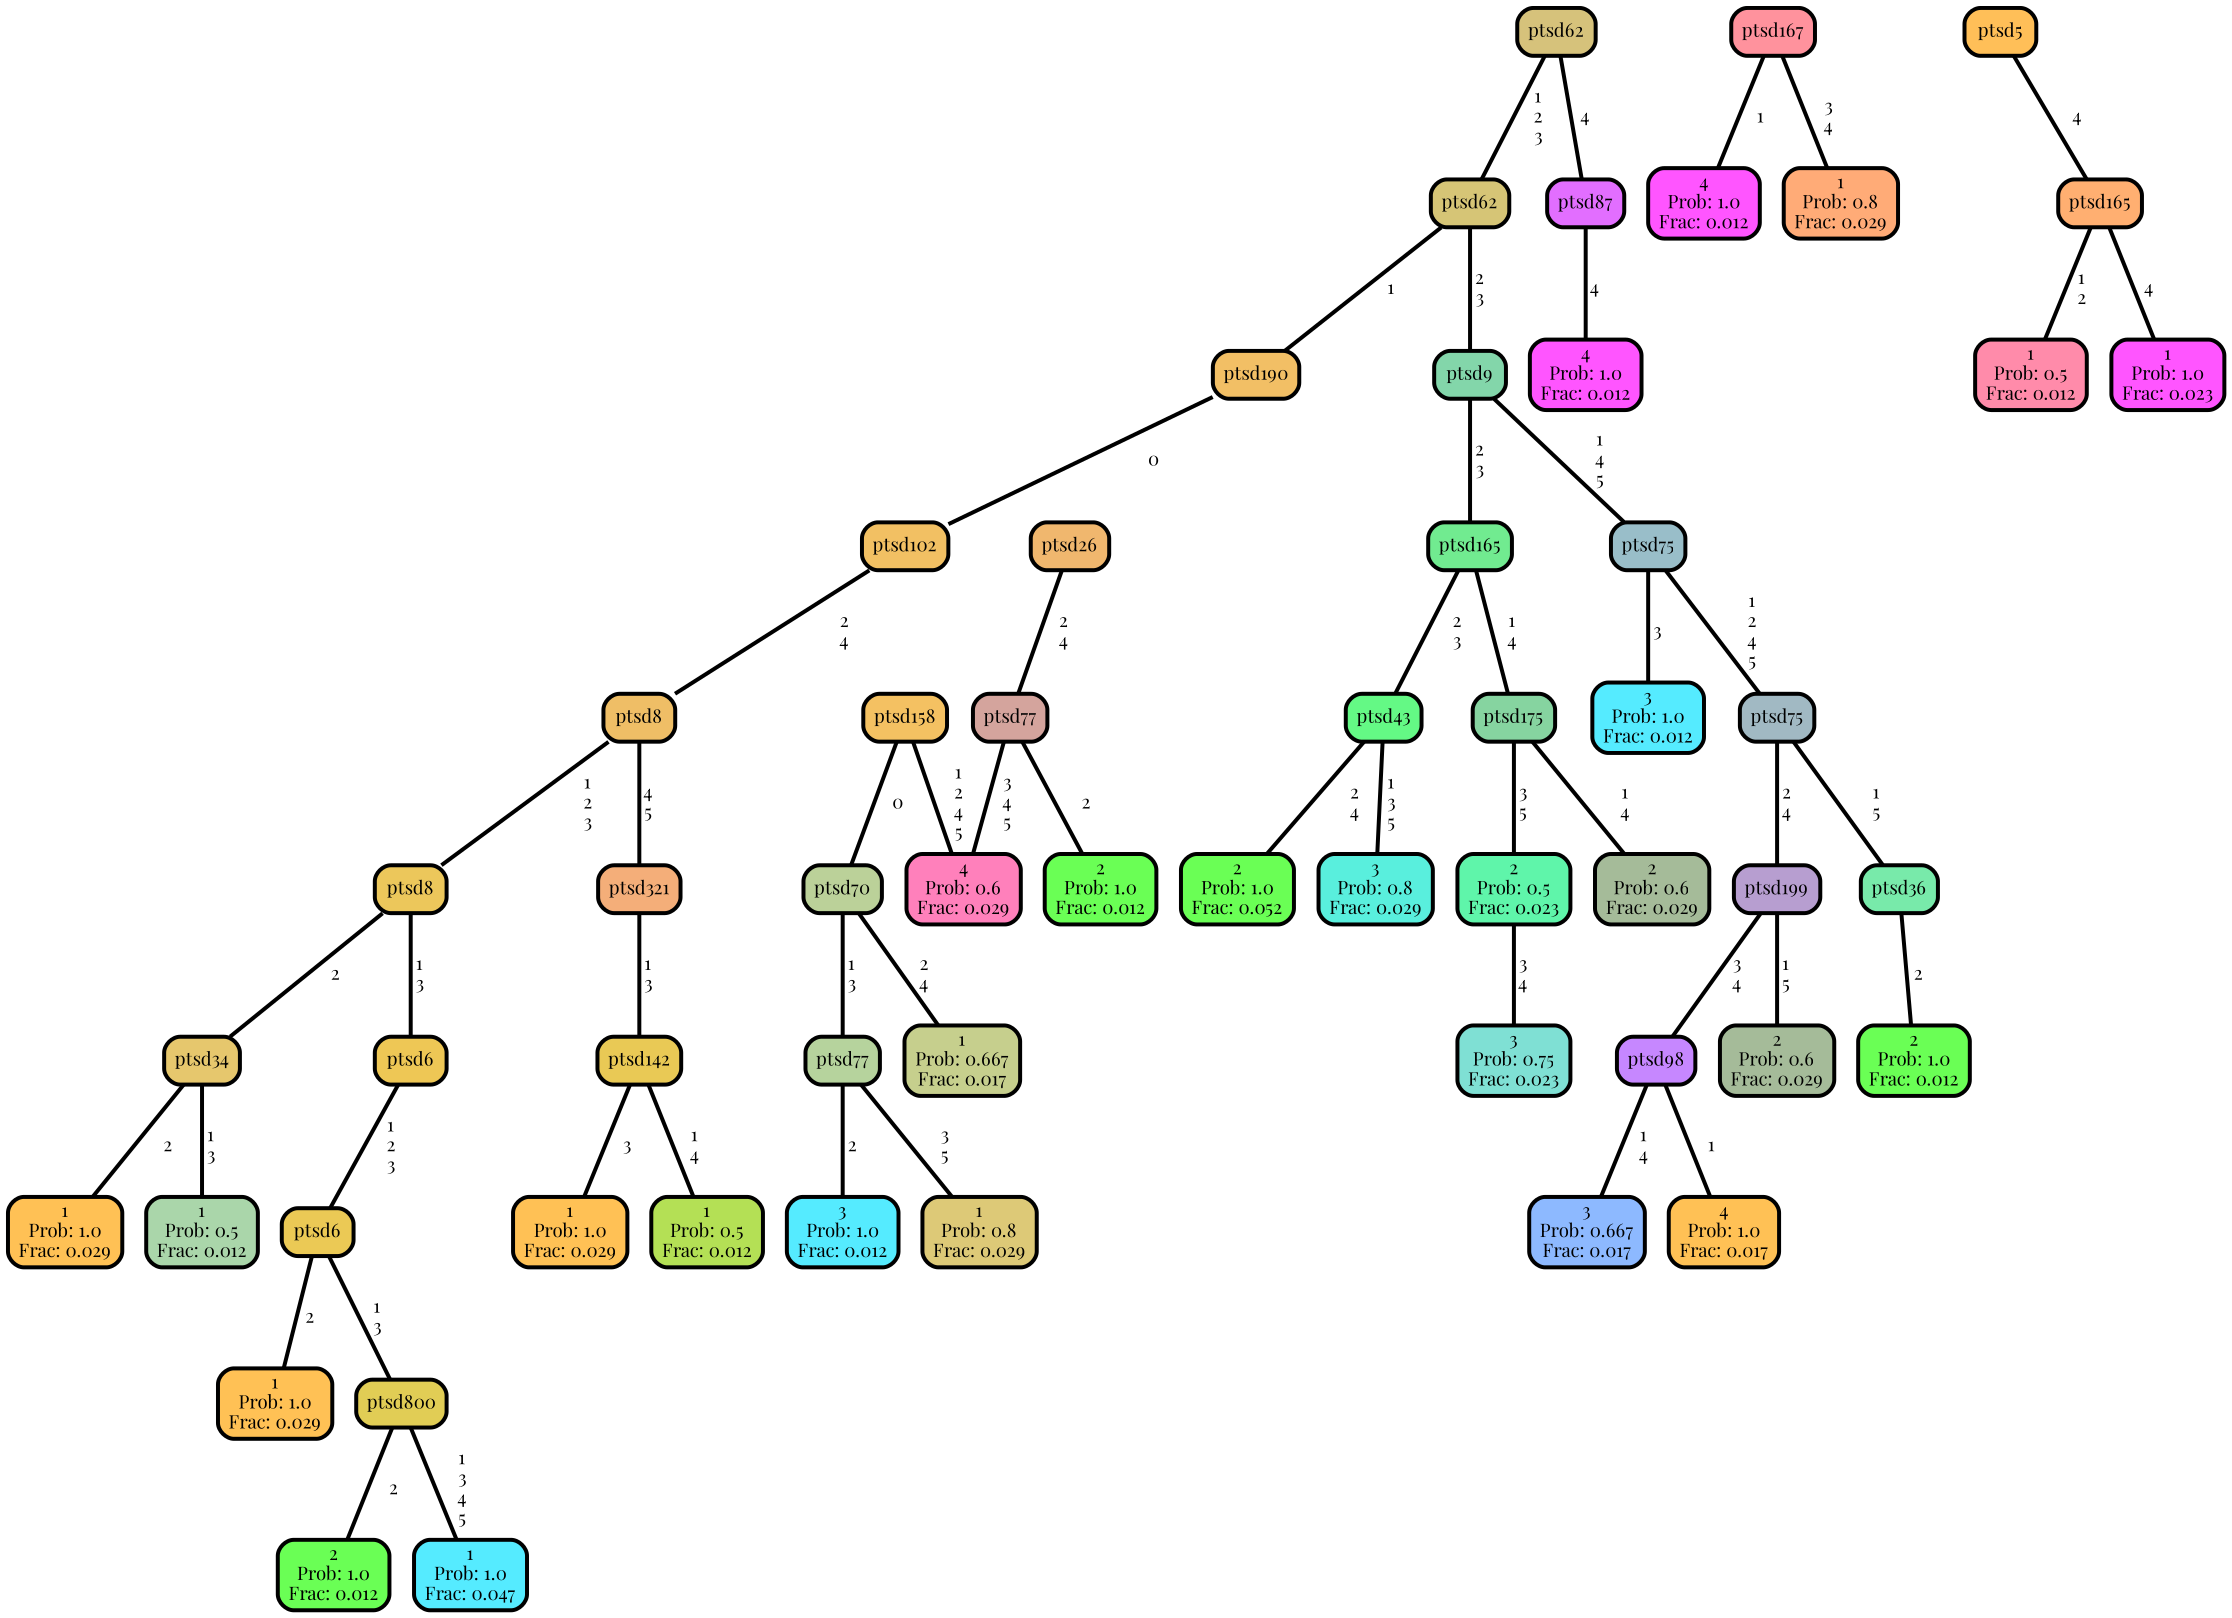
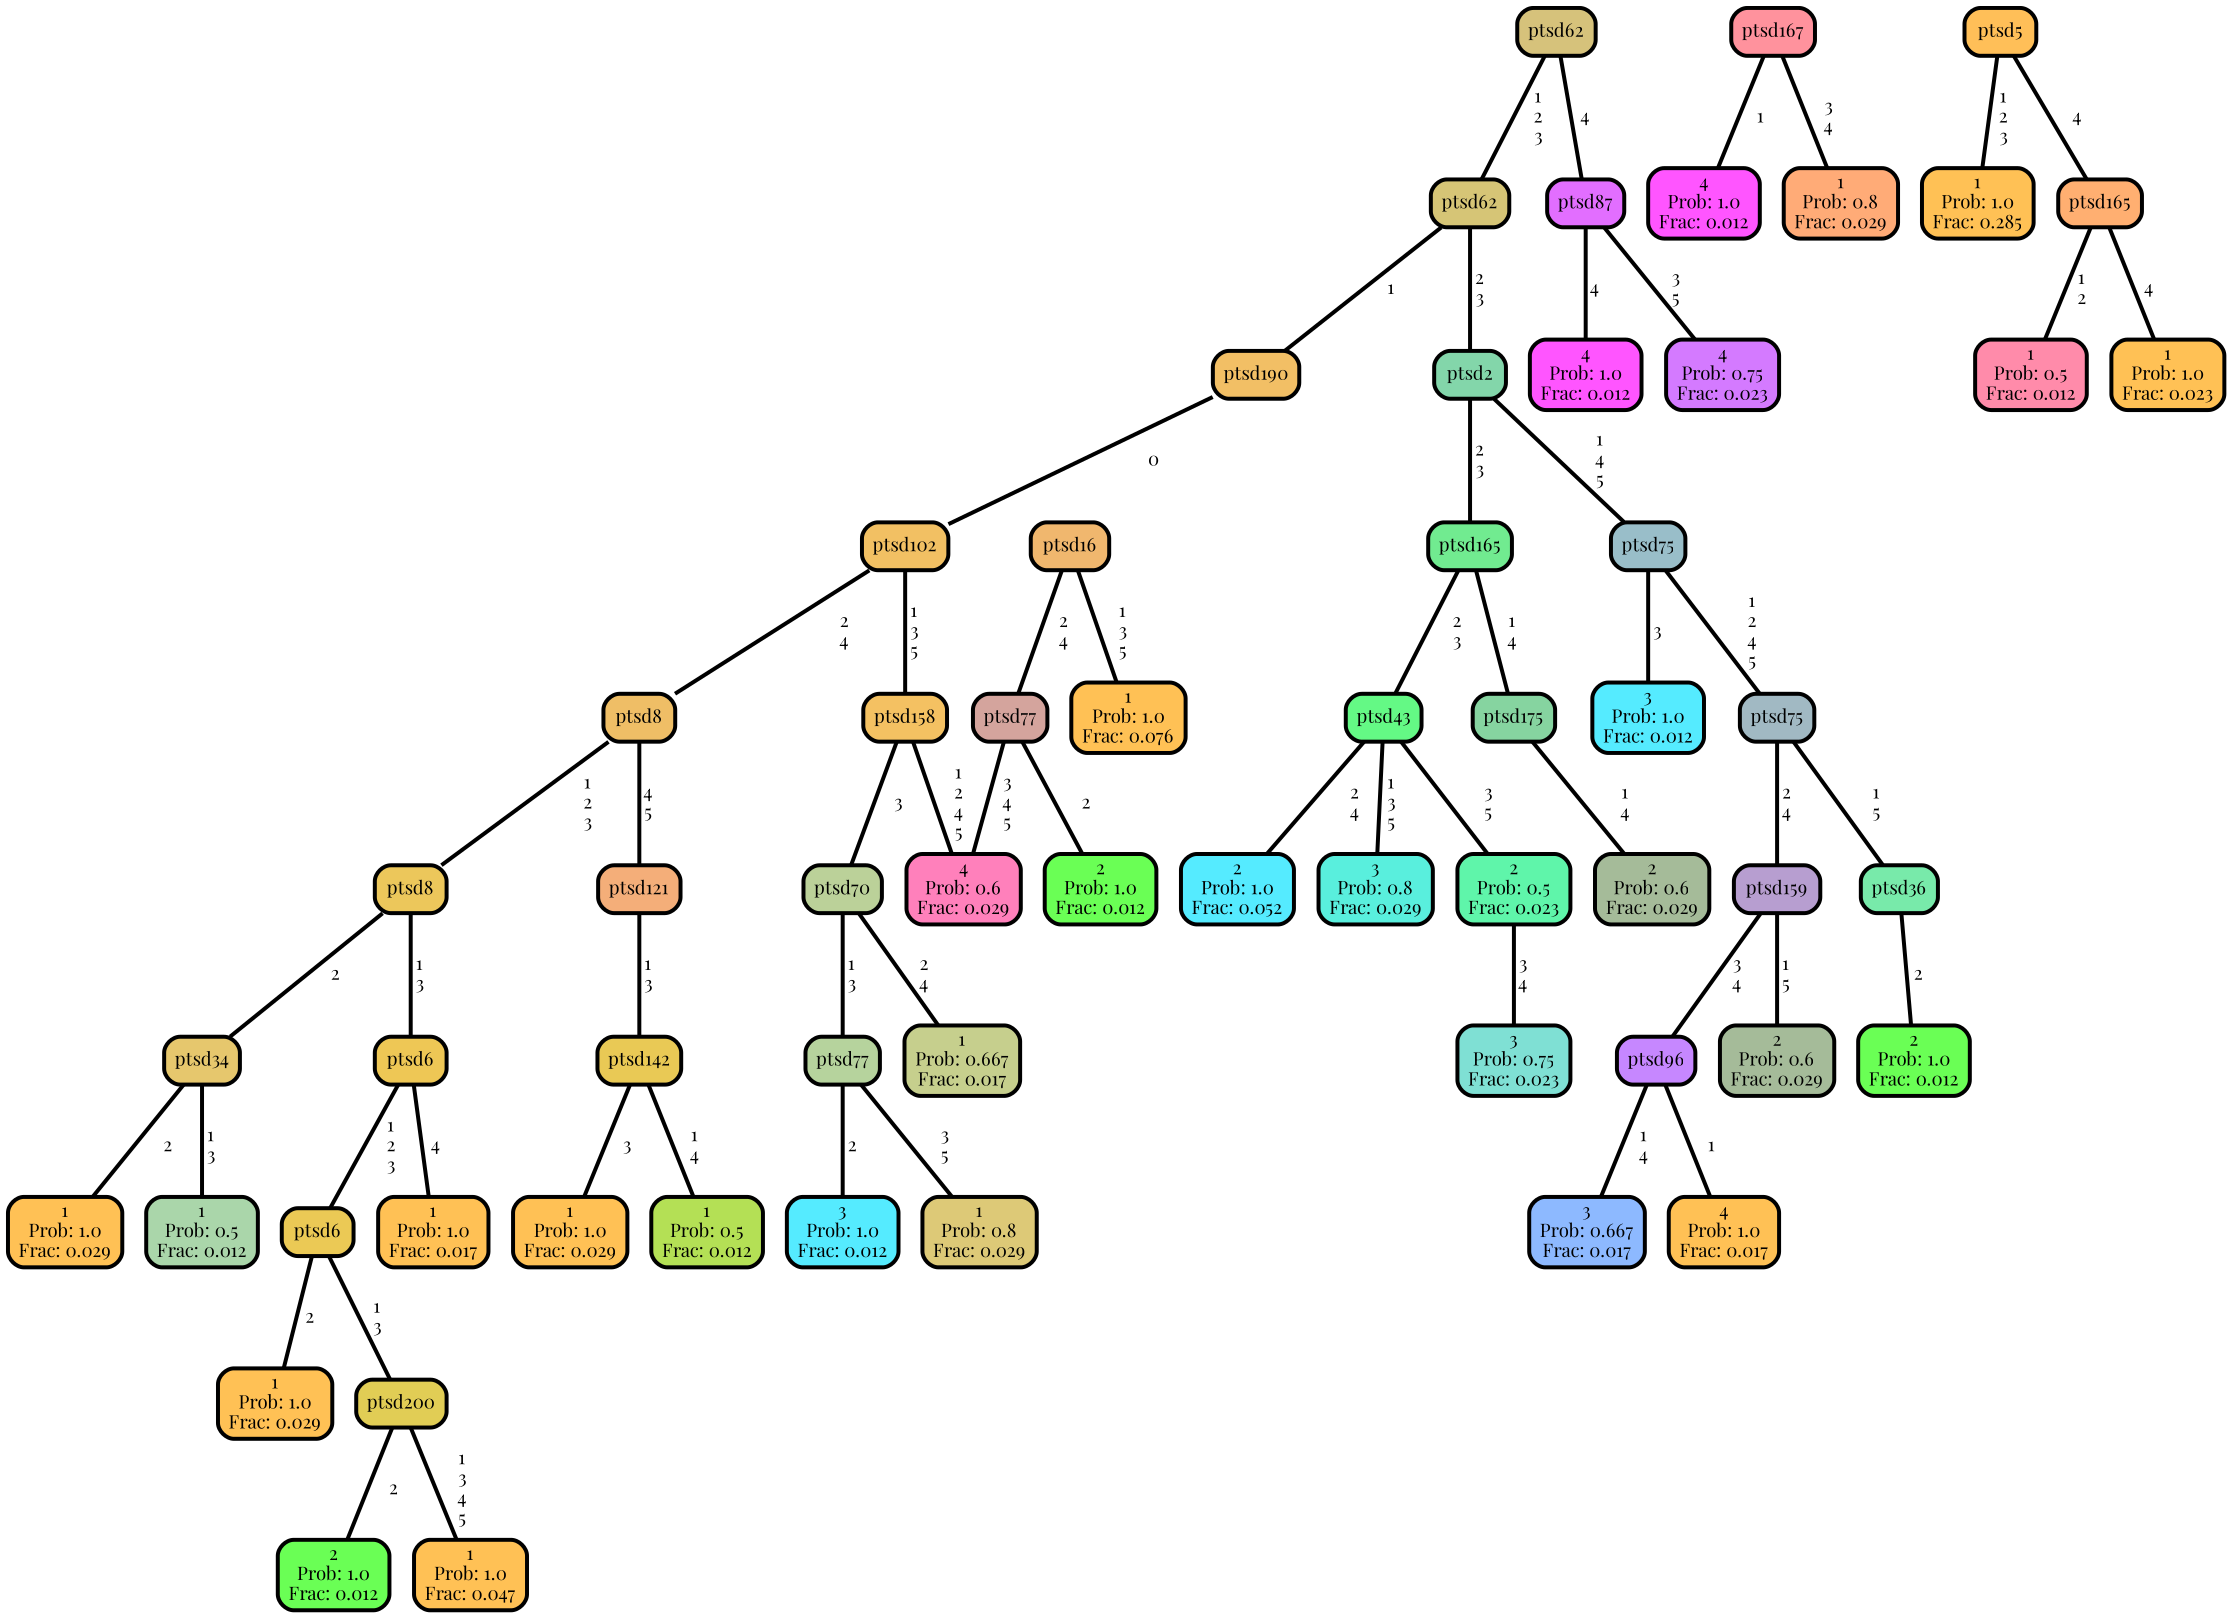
none -> (1978, 203)
(1470, 375) -> (1470, 375)
none -> (1723, 375)
(2168, 375) -> (2168, 375)
(1070, 546) -> (1070, 546)
none -> (905, 632)
none -> (1128, 718)
(1514, 798) -> (1444, 798)
(896, 803) -> (896, 803)
(639, 889) -> (639, 889)
(1237, 889) -> (1237, 889)
(1777, 889) -> (1777, 889)
(1656, 1061) -> (1656, 1061)
none -> (433, 1232)
(401, 1404) -> (401, 1404)
(471, 1575) -> (471, 1575)
